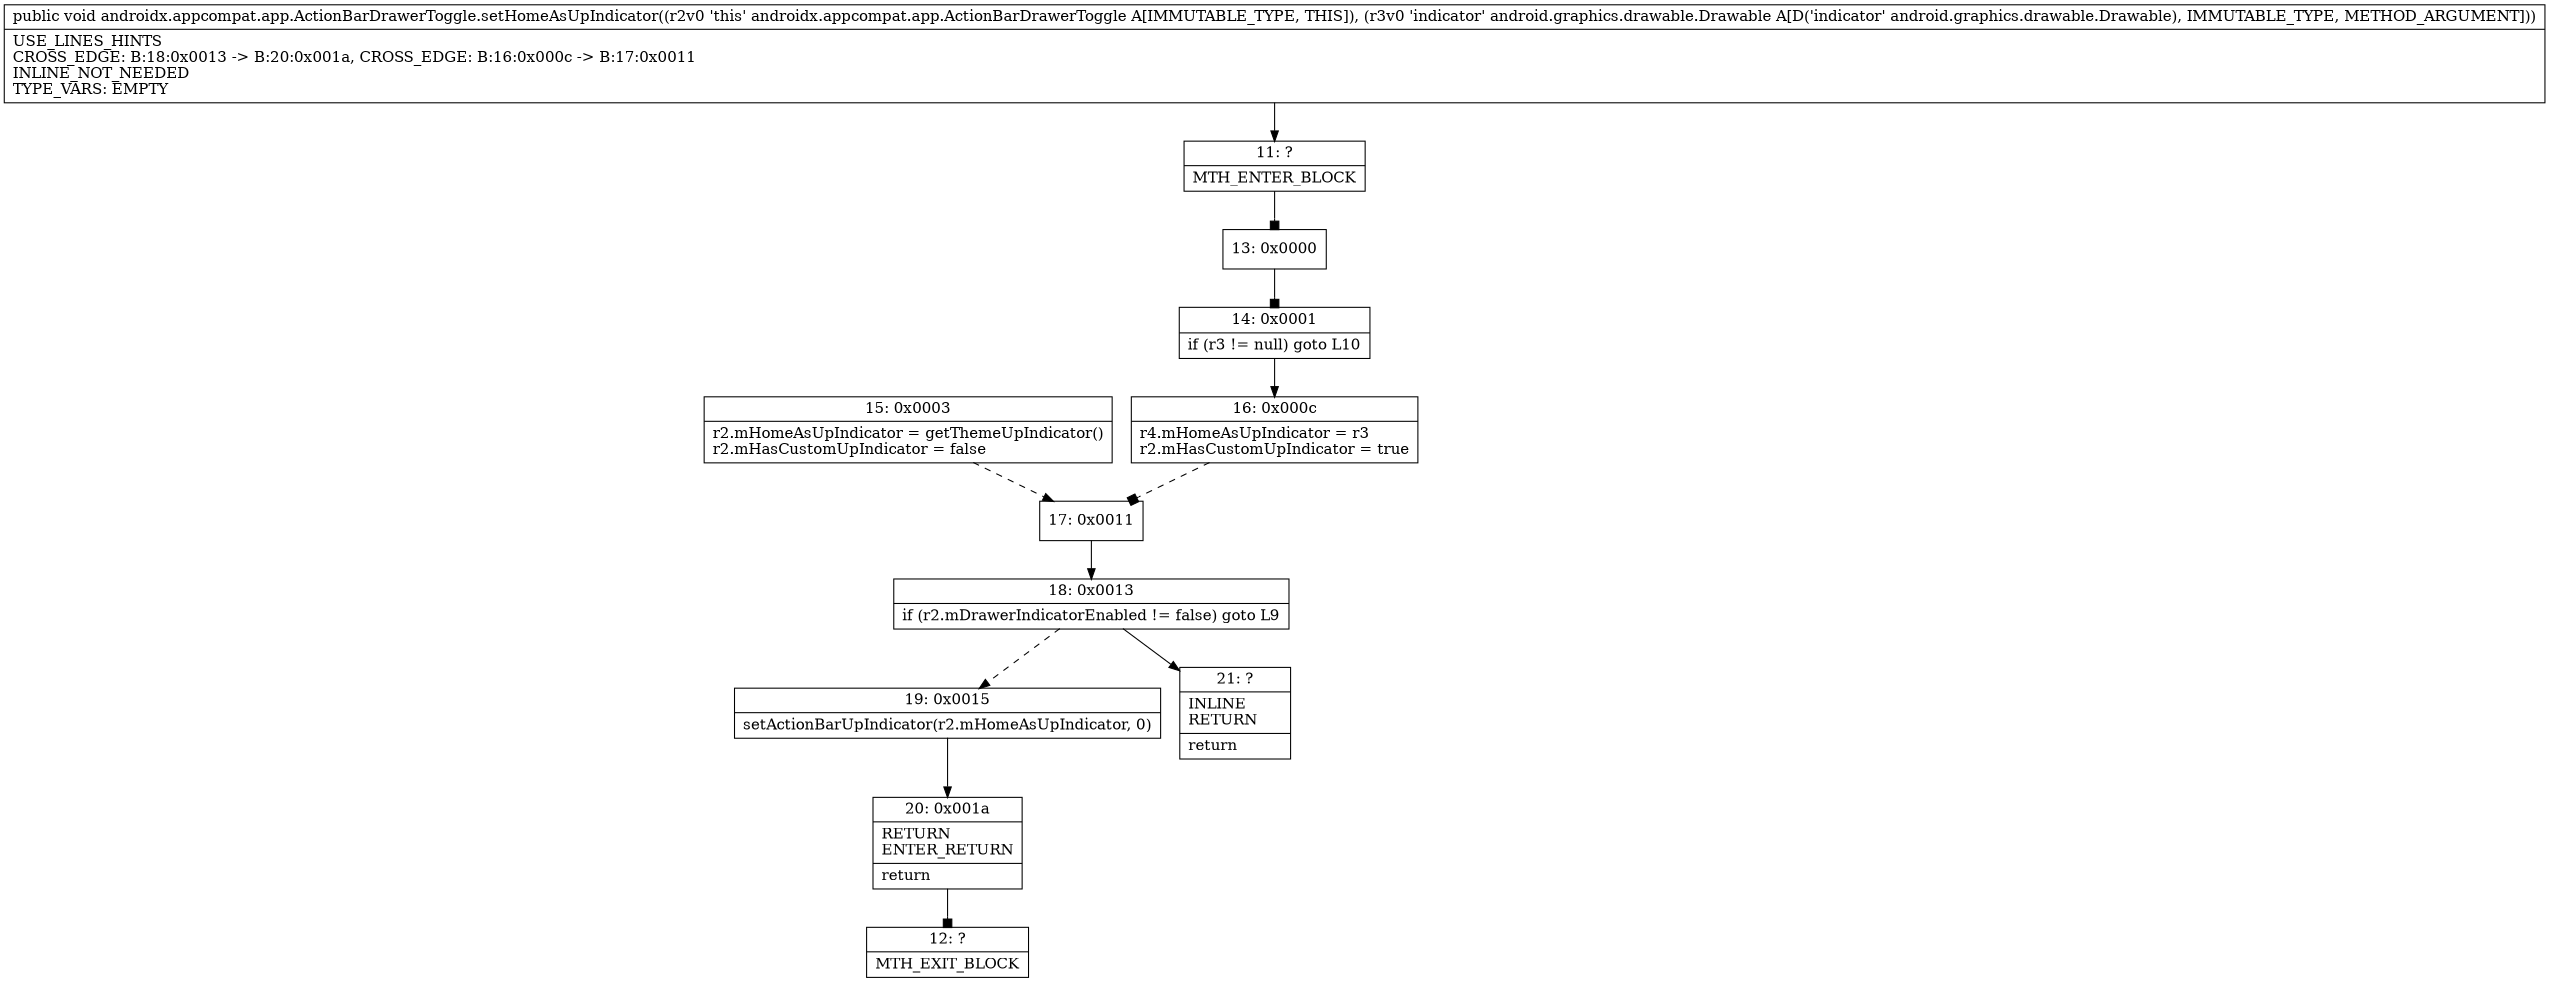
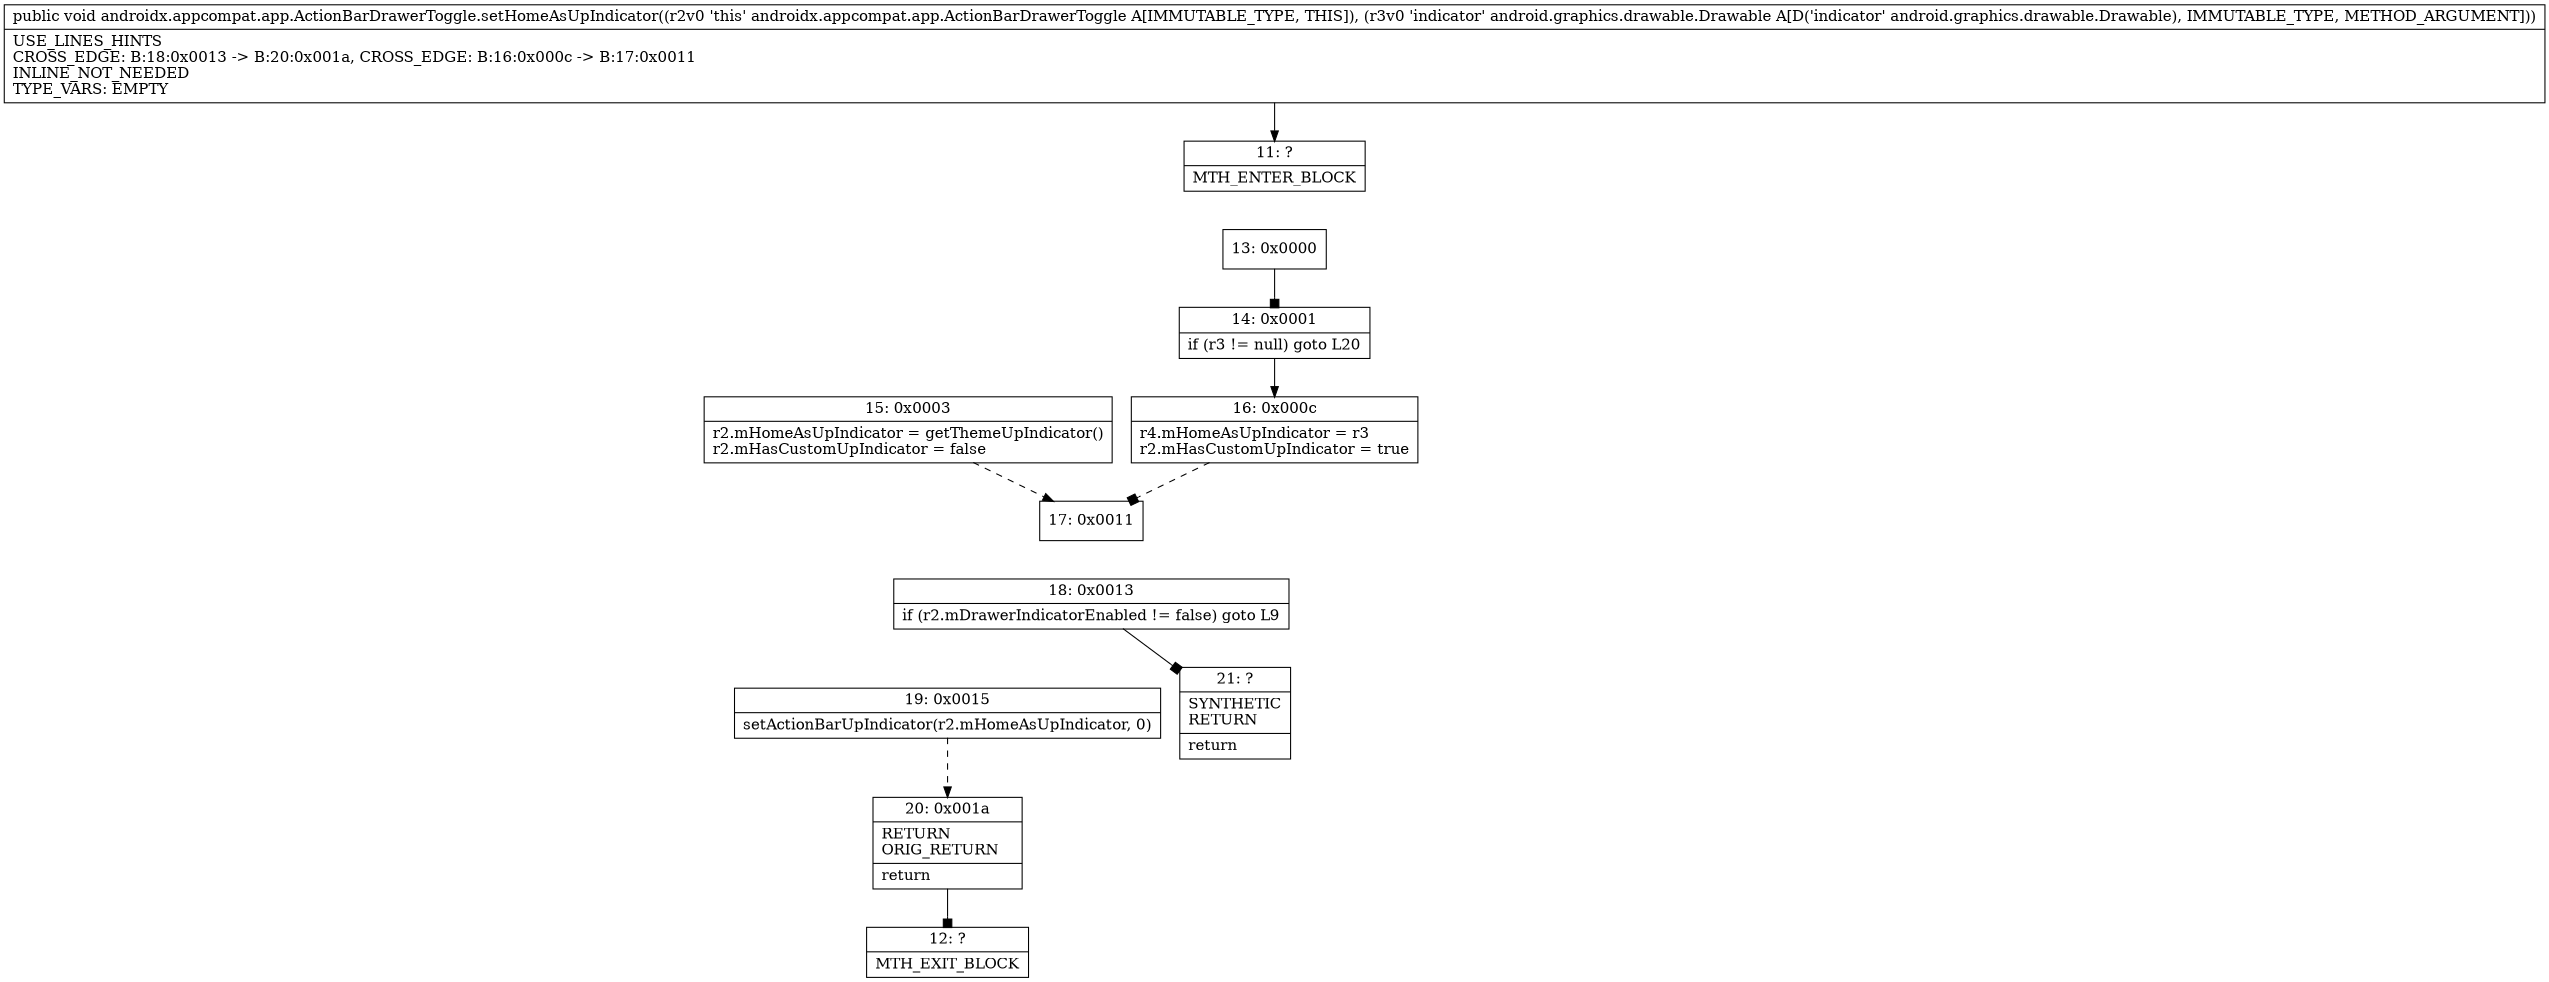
(1275, 205) -> none
(1275, 345) -> (1275, 345)
(1091, 555) -> none
(1147, 646) -> (1147, 646)
(1024, 655) -> none
(1218, 704) -> (1235, 704)
(948, 762) -> (948, 762)
(948, 850) -> (940, 850)
